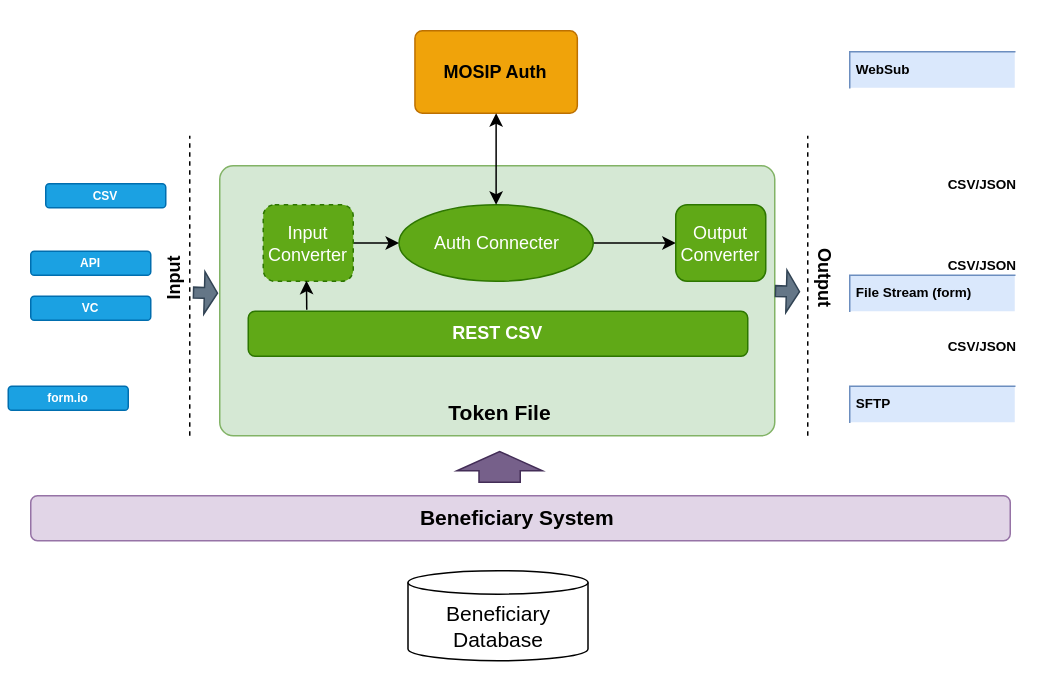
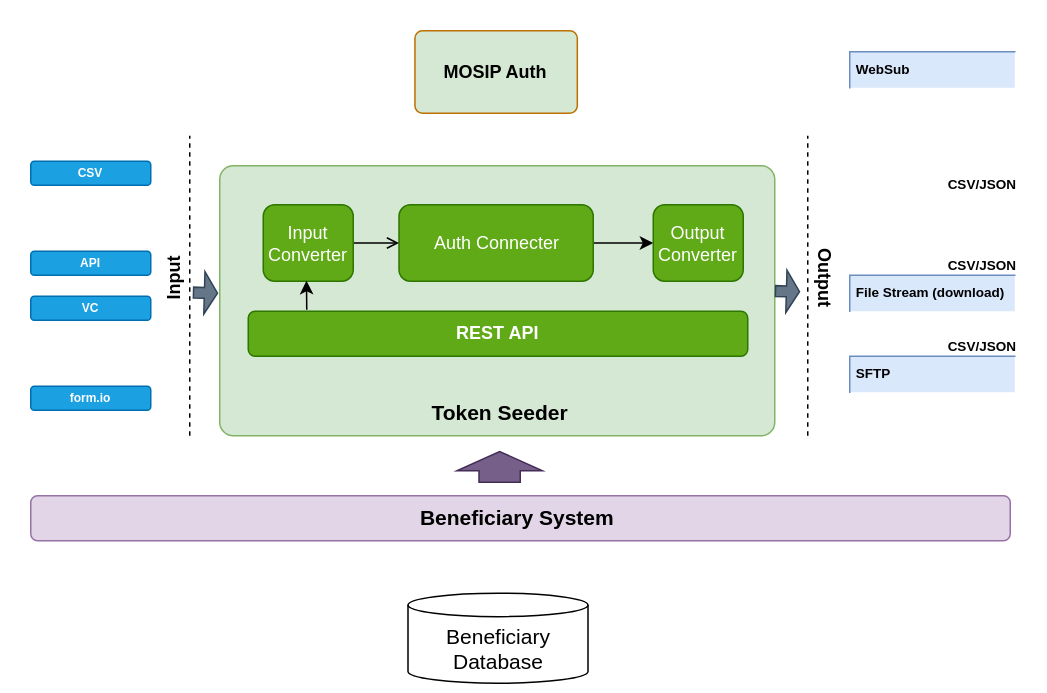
(496, 72) -> (496, 72)
(496, 159) -> none
(106, 196) -> (91, 173)
(308, 243) -> (308, 243)
(387, 243) -> (388, 243)
(496, 243) -> (496, 243)
(721, 243) -> (698, 243)
(914, 293) -> (927, 293)
(498, 334) -> (498, 334)
(68, 398) -> (91, 398)
(932, 404) -> (932, 374)
(500, 413) -> (500, 413)
(498, 616) -> (498, 638)
